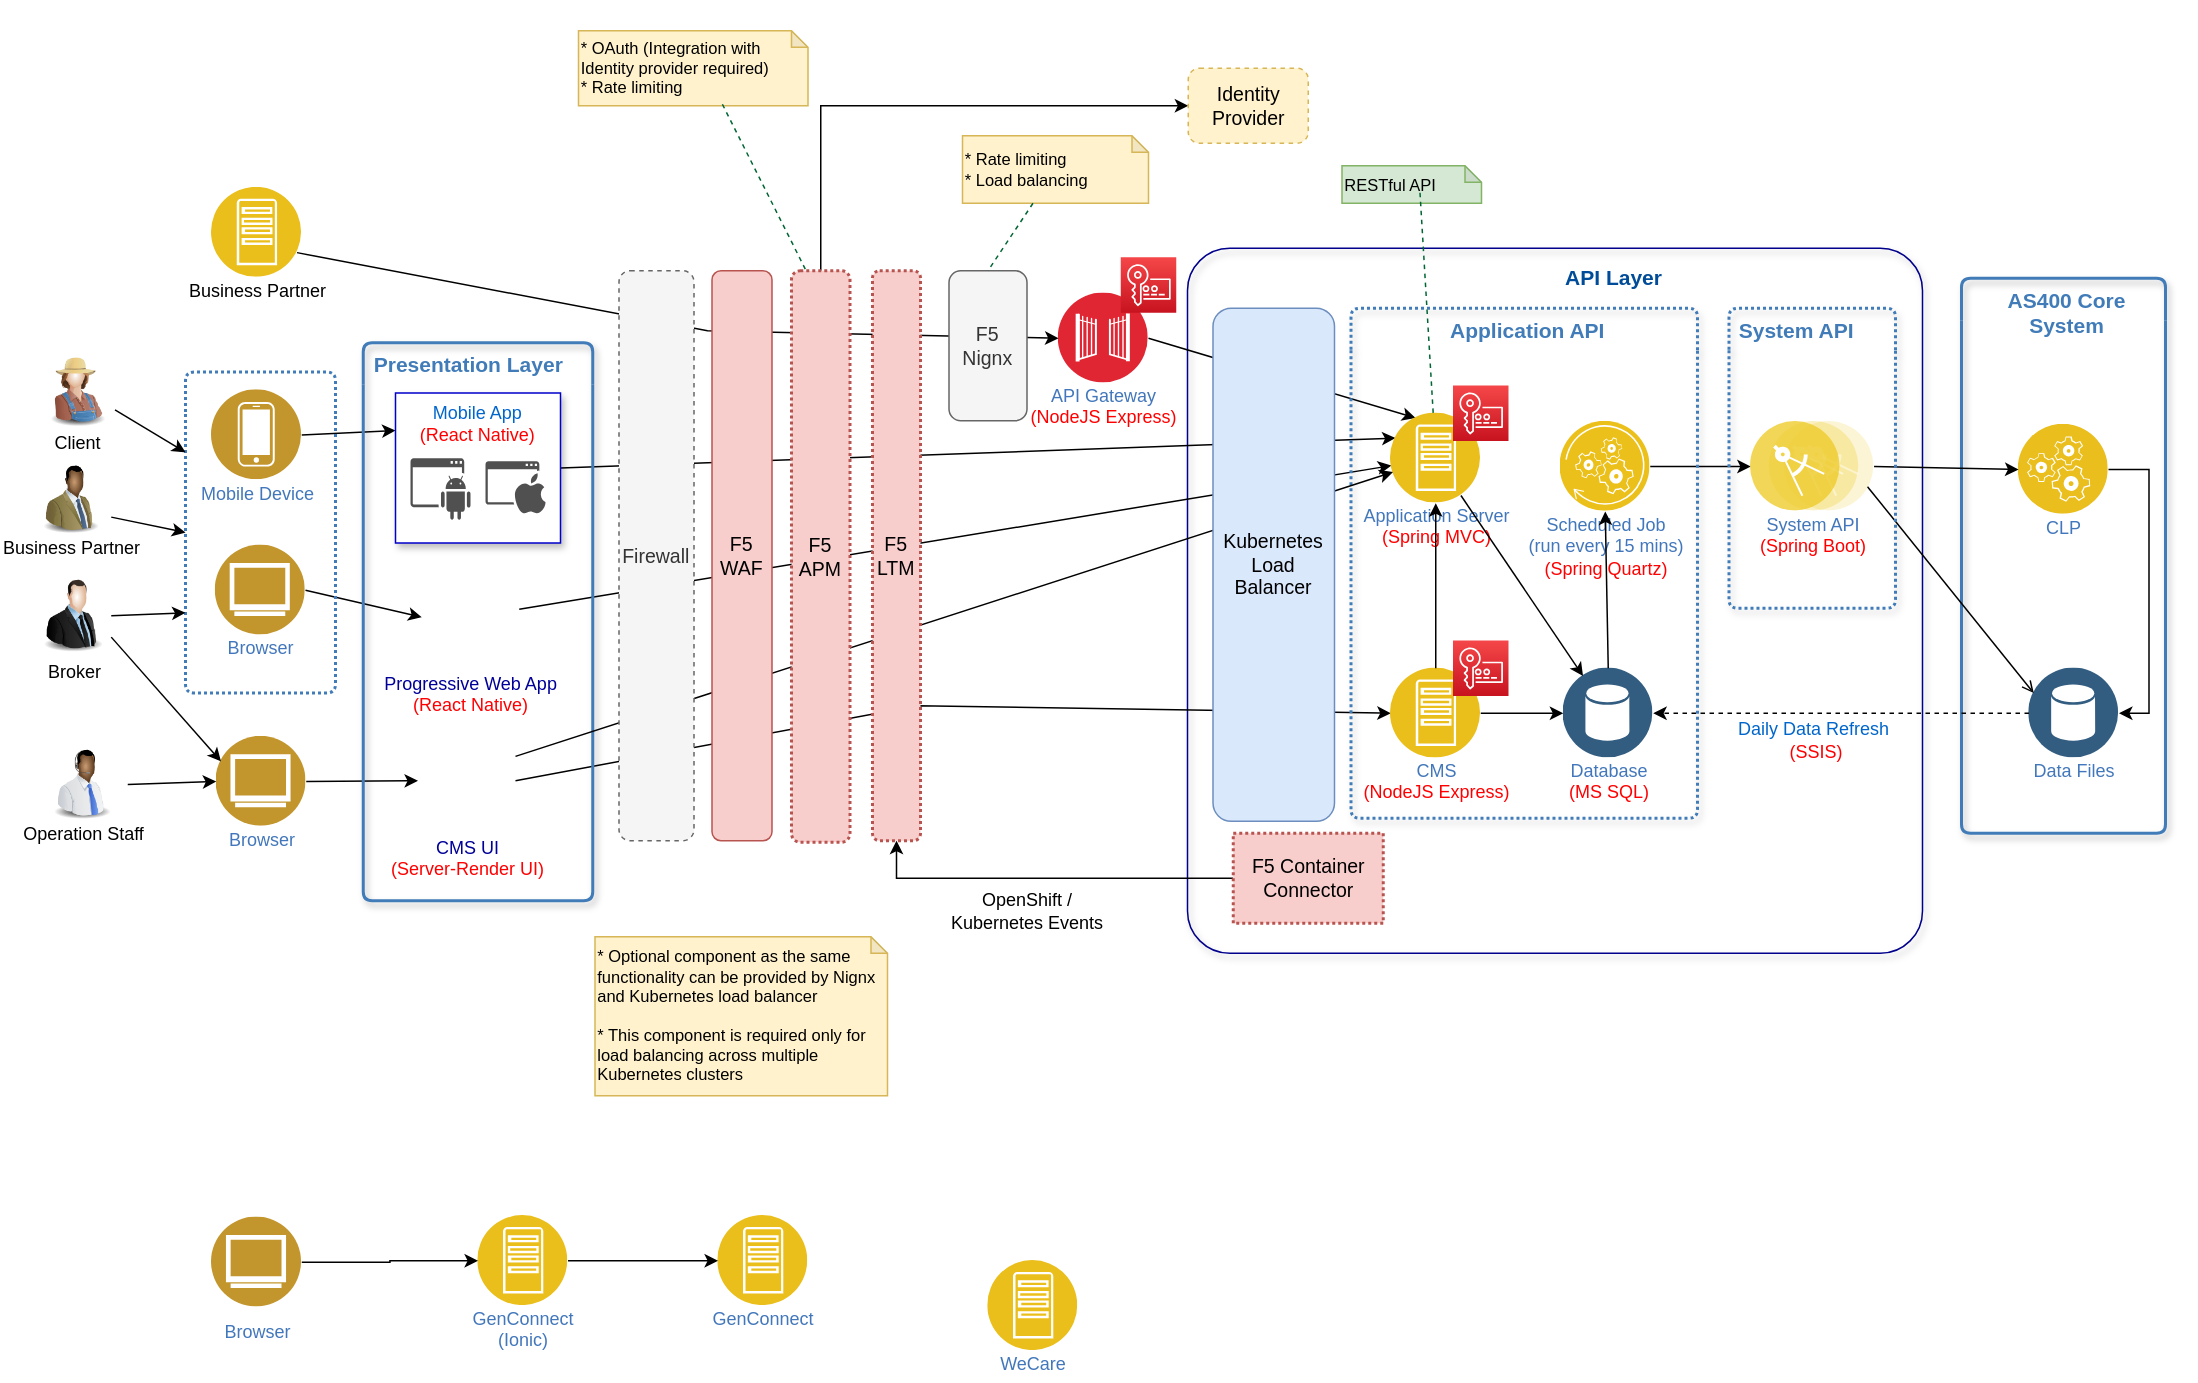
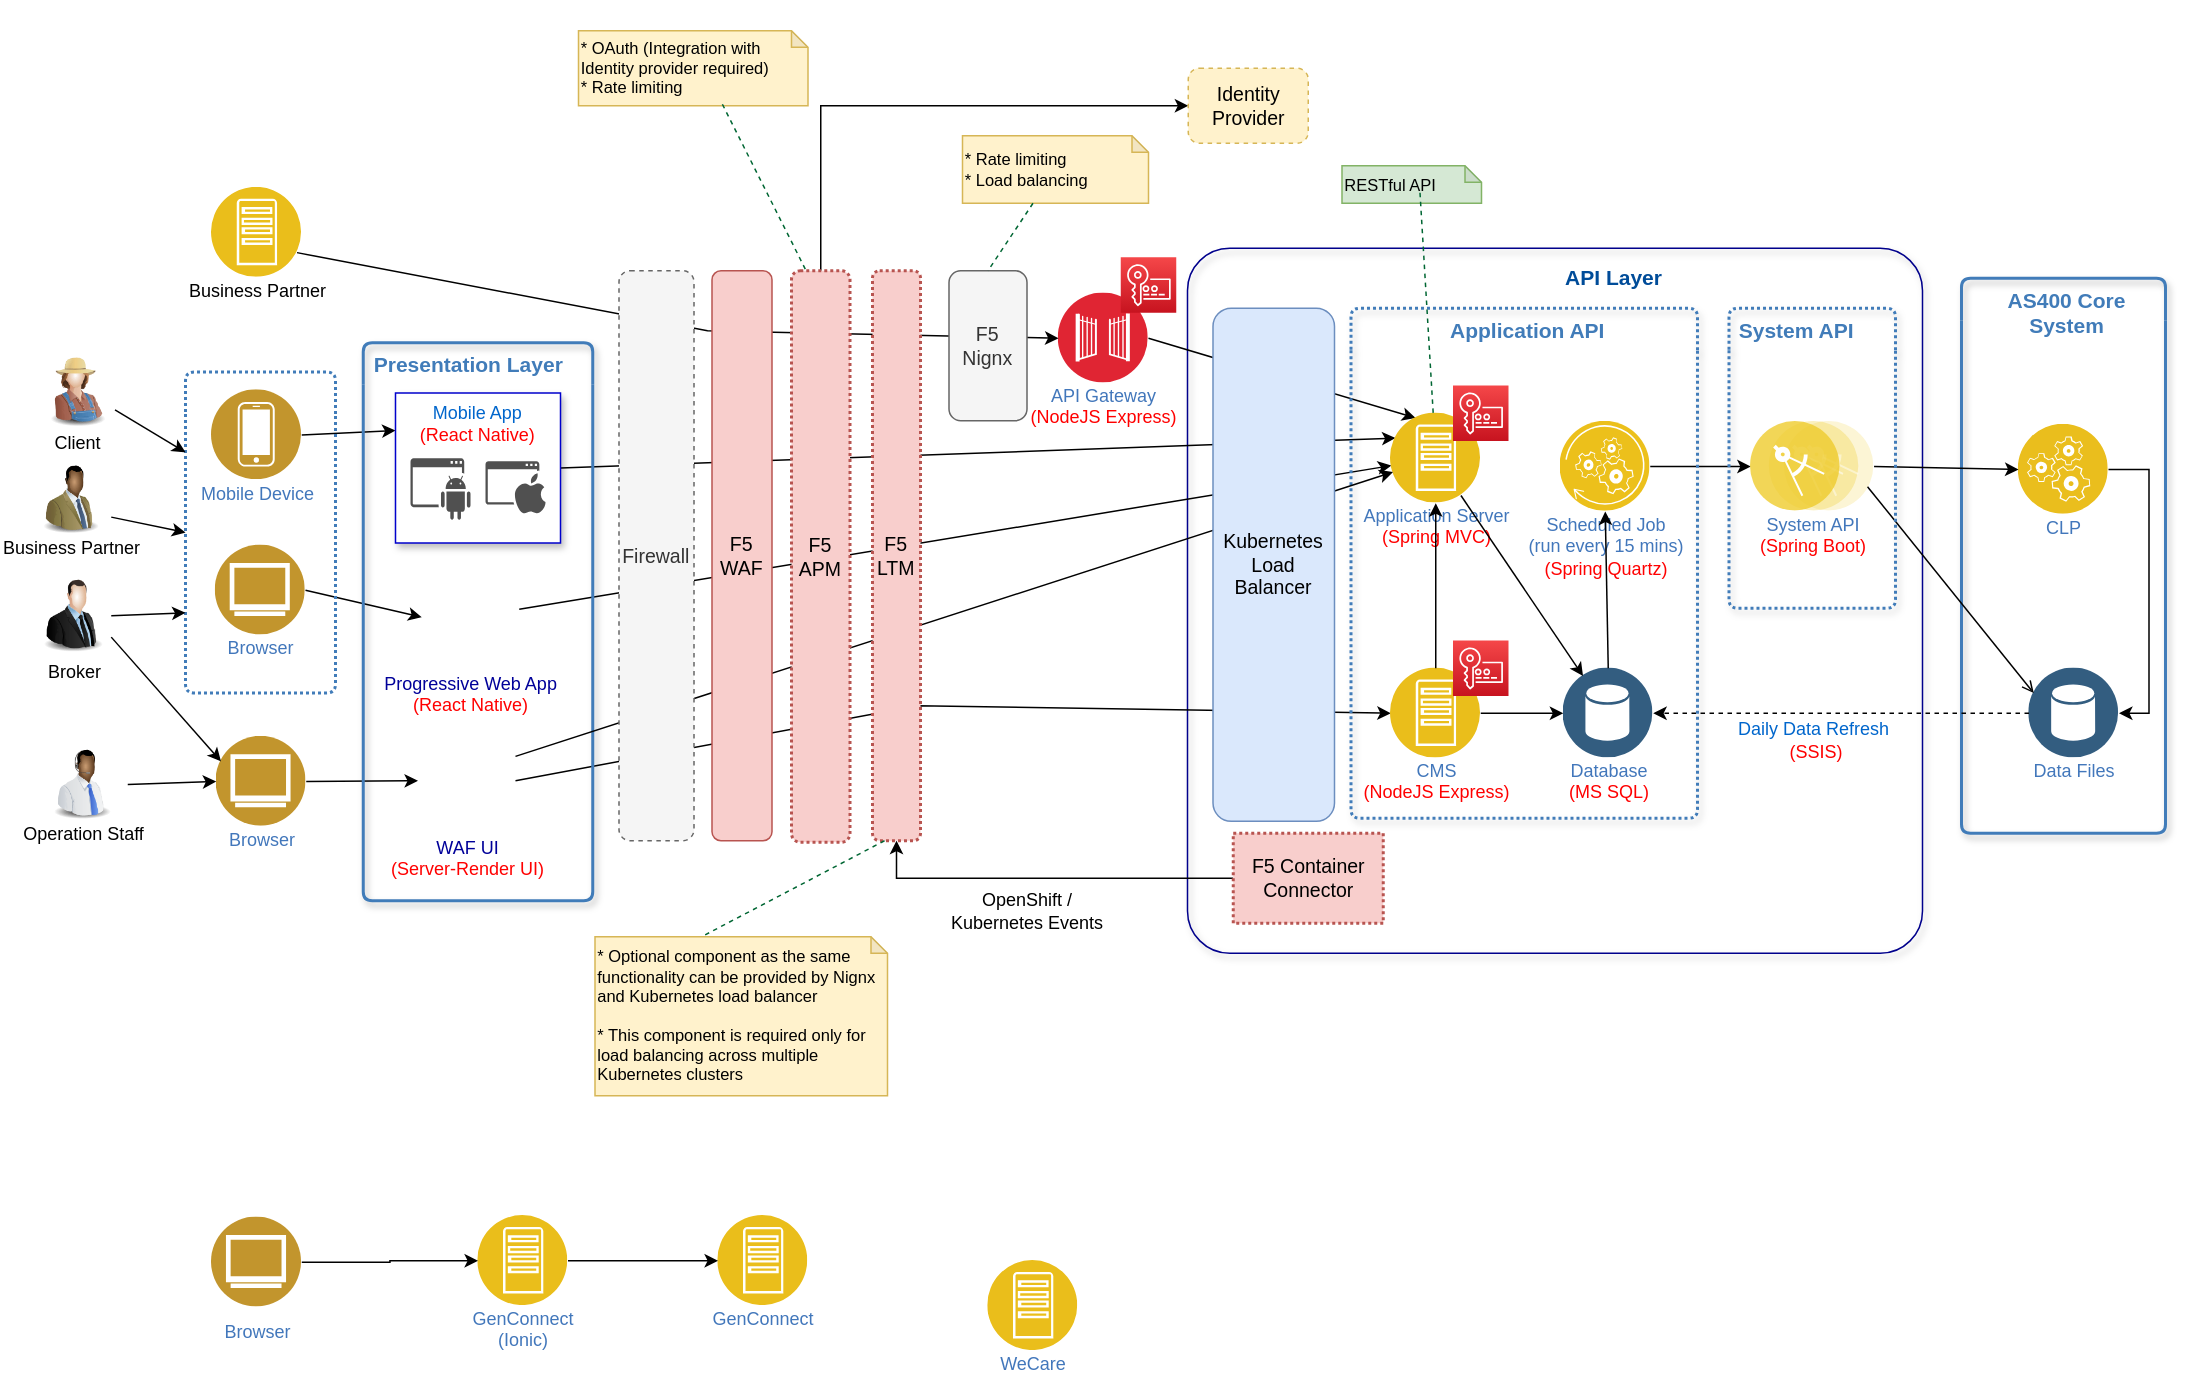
(468, 858) -> (468, 858)
none -> (794, 888)
